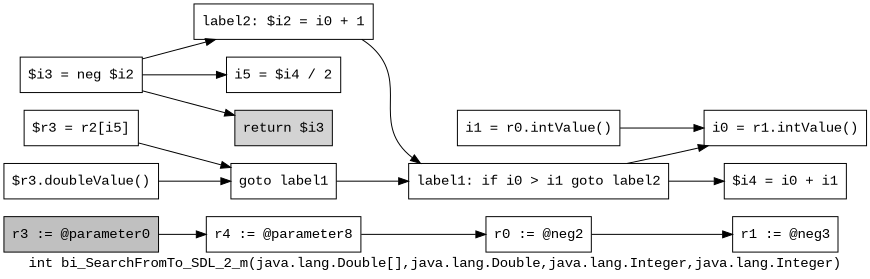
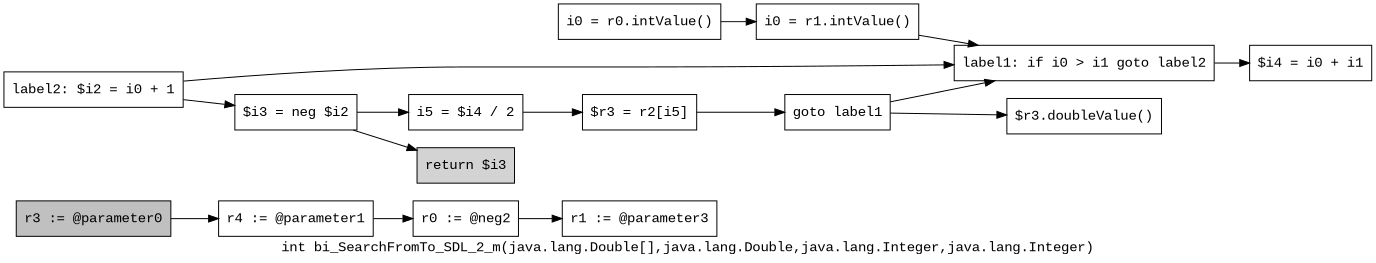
(174, 50) -> (204, 102)
none -> (548, 112)
(539, 128) -> (640, 22)
(663, 156) -> (944, 39)
(190, 181) -> (944, 114)
(284, 234) -> (296, 219)
(785, 234) -> (640, 219)
